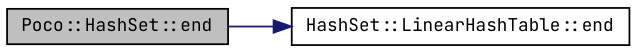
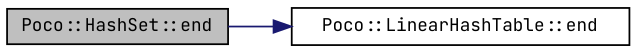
(461, 27) -> (461, 27)
